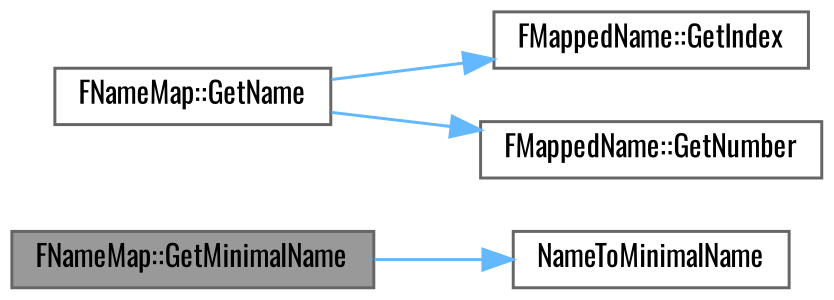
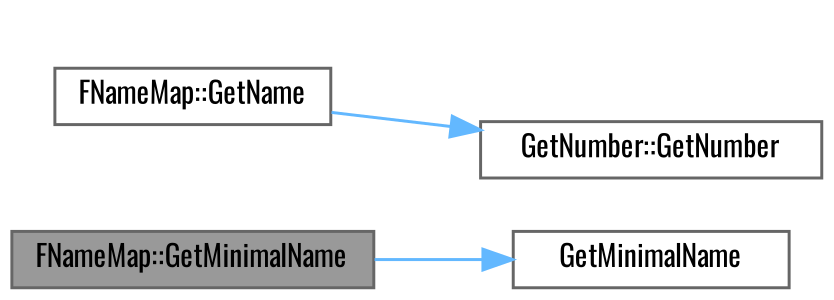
(651, 40) -> none
(651, 150) -> (651, 150)
(651, 260) -> (651, 260)
